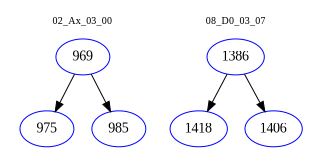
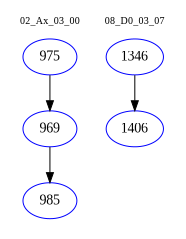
(236, 57) -> (135, 57)
(67, 88) -> (50, 88)
(199, 129) -> none
